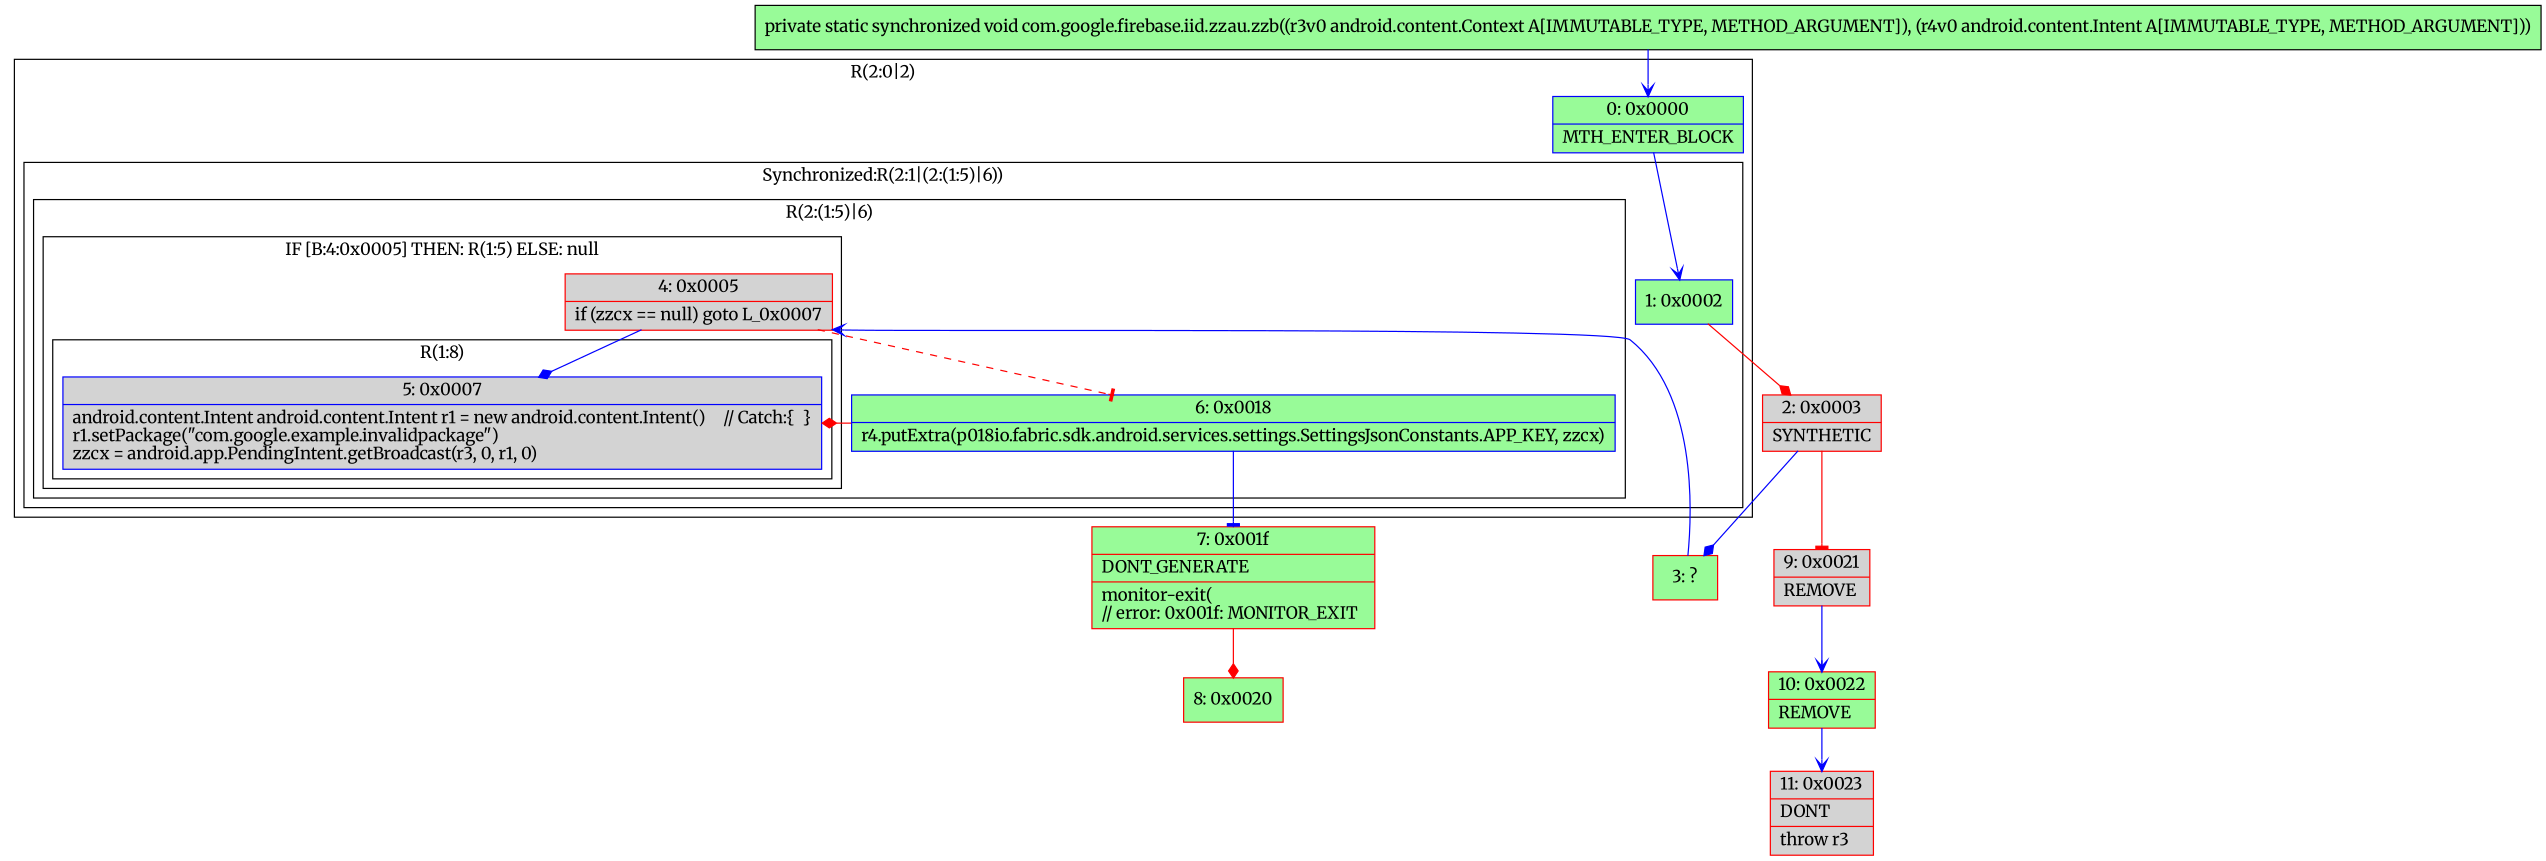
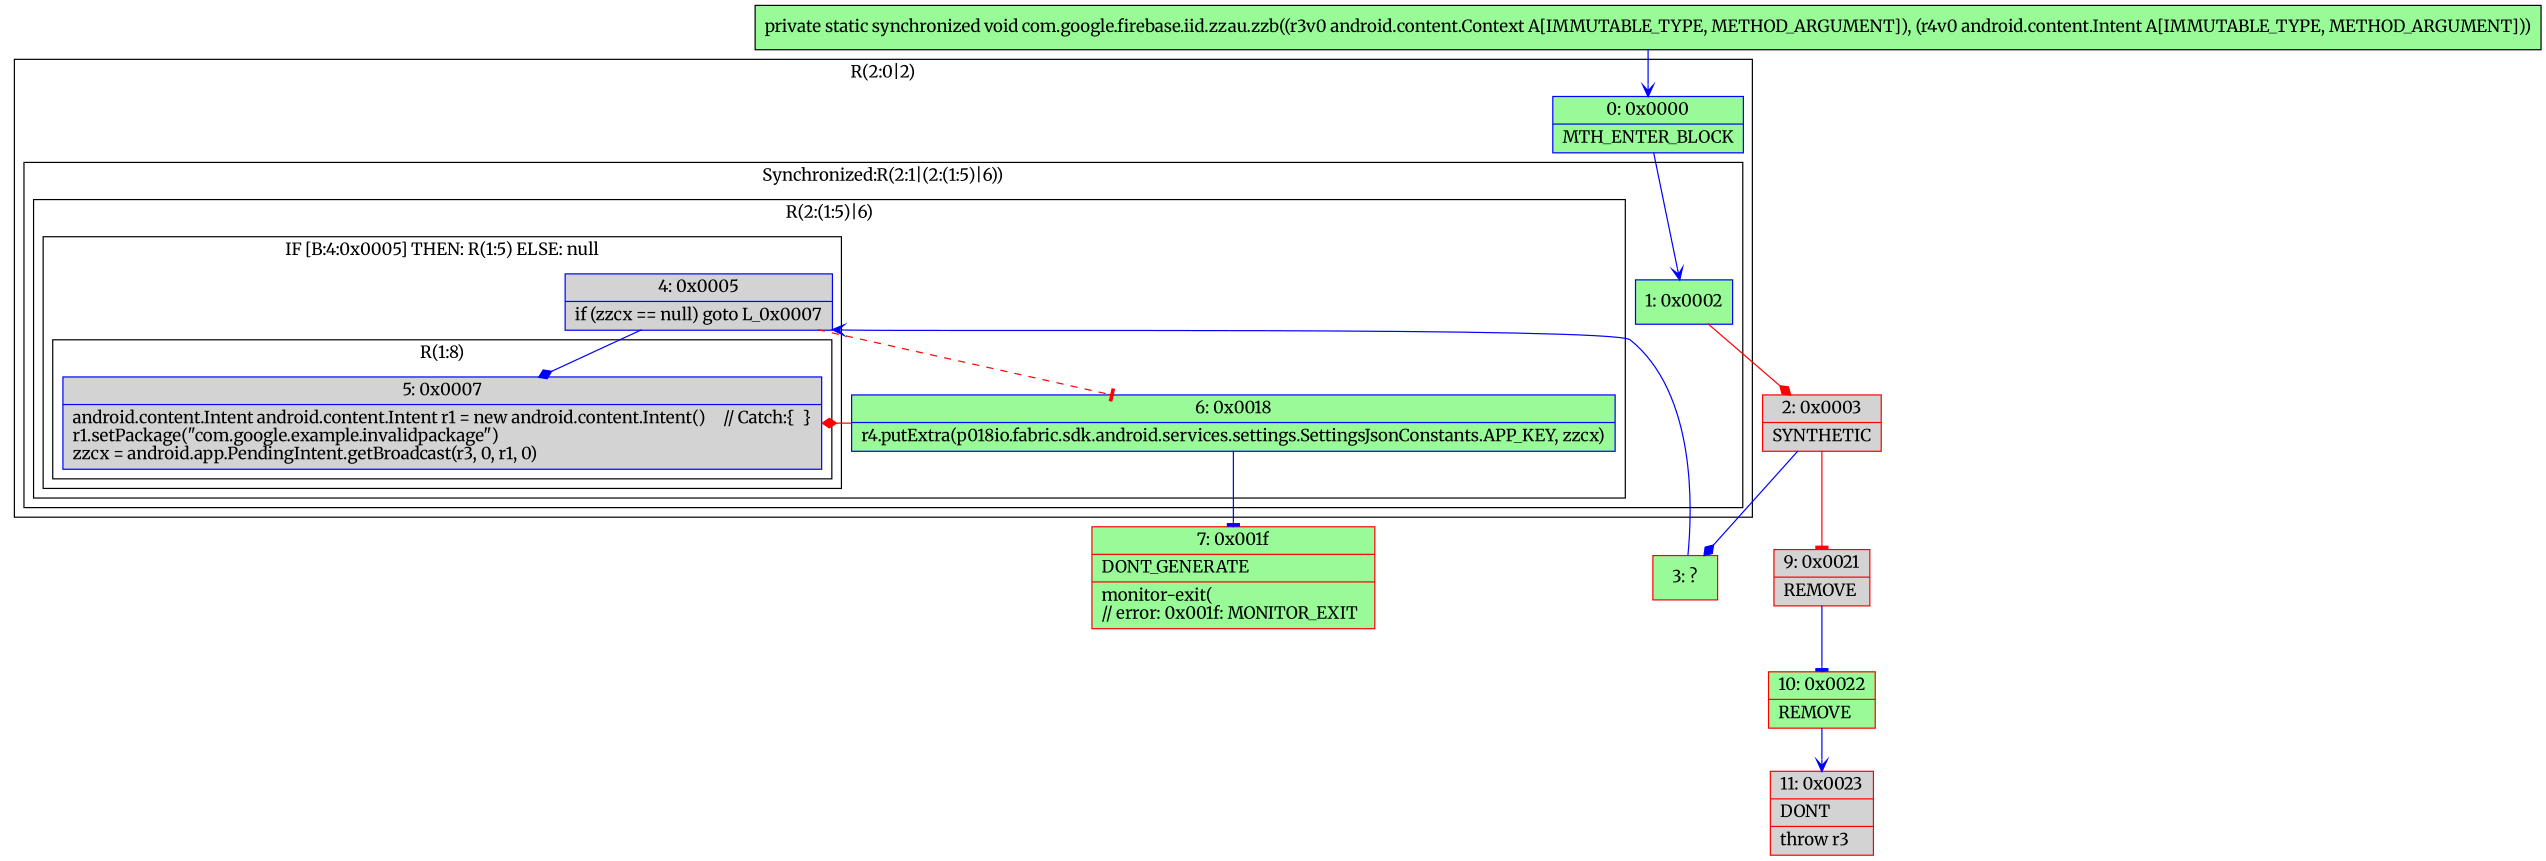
(699, 302) -> (699, 302)
(1822, 636) -> (1822, 636)
(1233, 700) -> none
